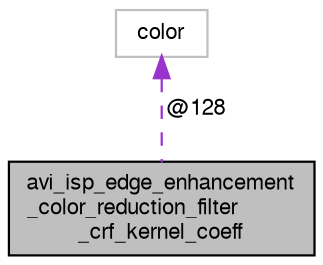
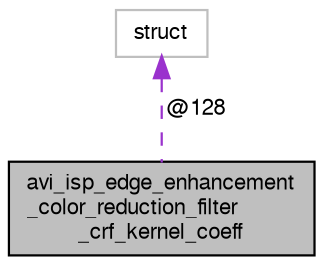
(162, 33) -> (162, 33)
